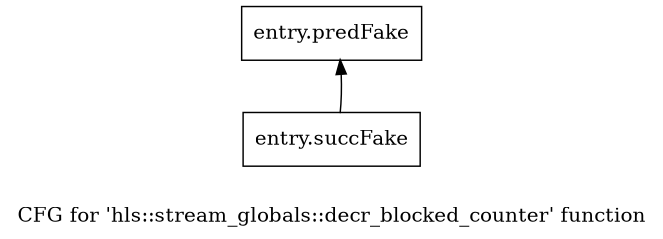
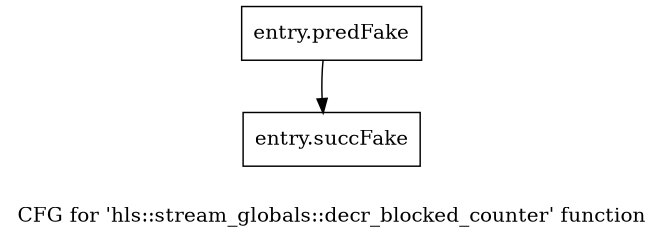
(341, 94) -> (322, 79)
